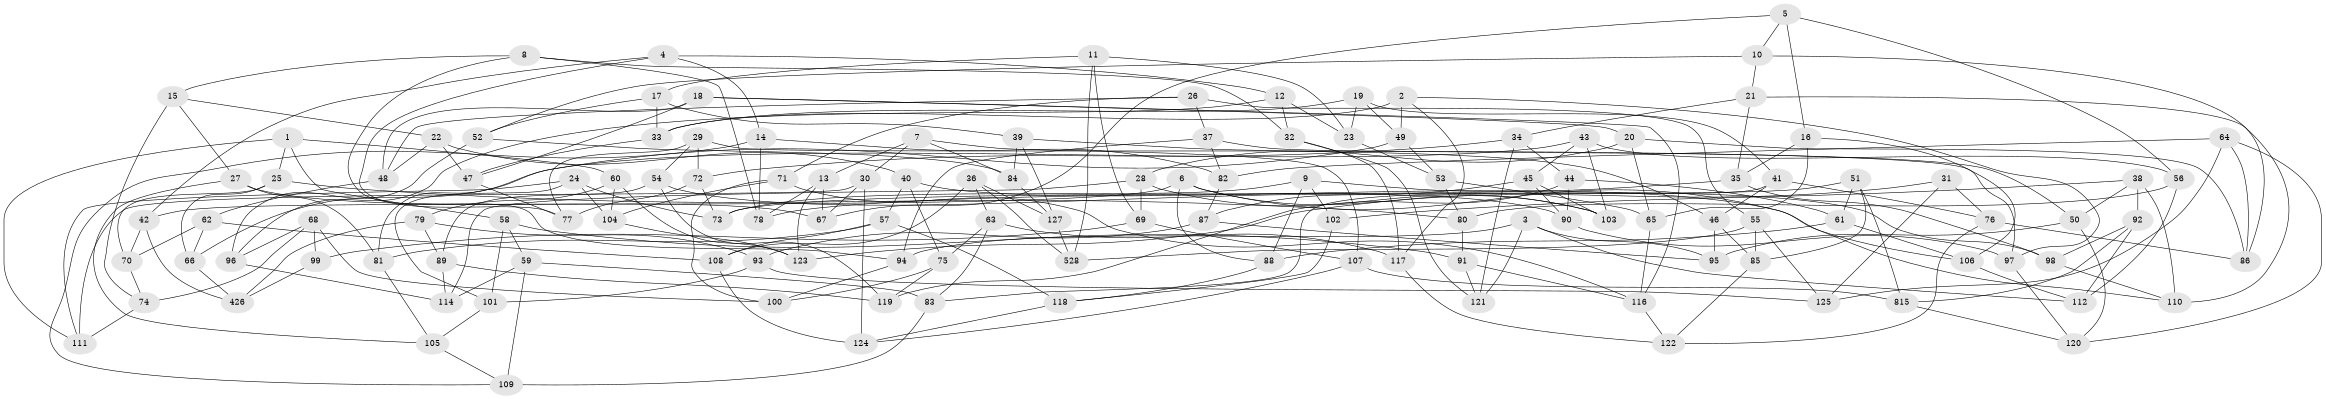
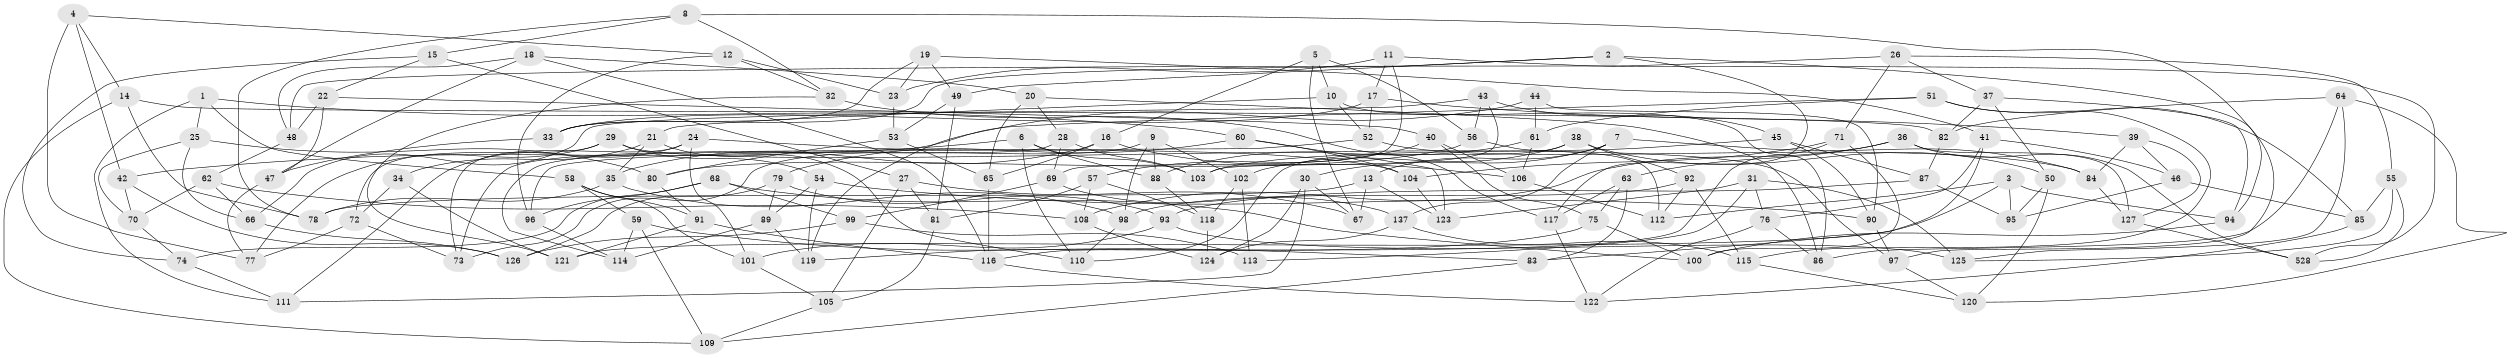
(1543, 159) -> none
none -> (1250, 262)
(1356, 262) -> (1401, 220)
(237, 303) -> (513, 262)
(1902, 303) -> (1744, 262)
